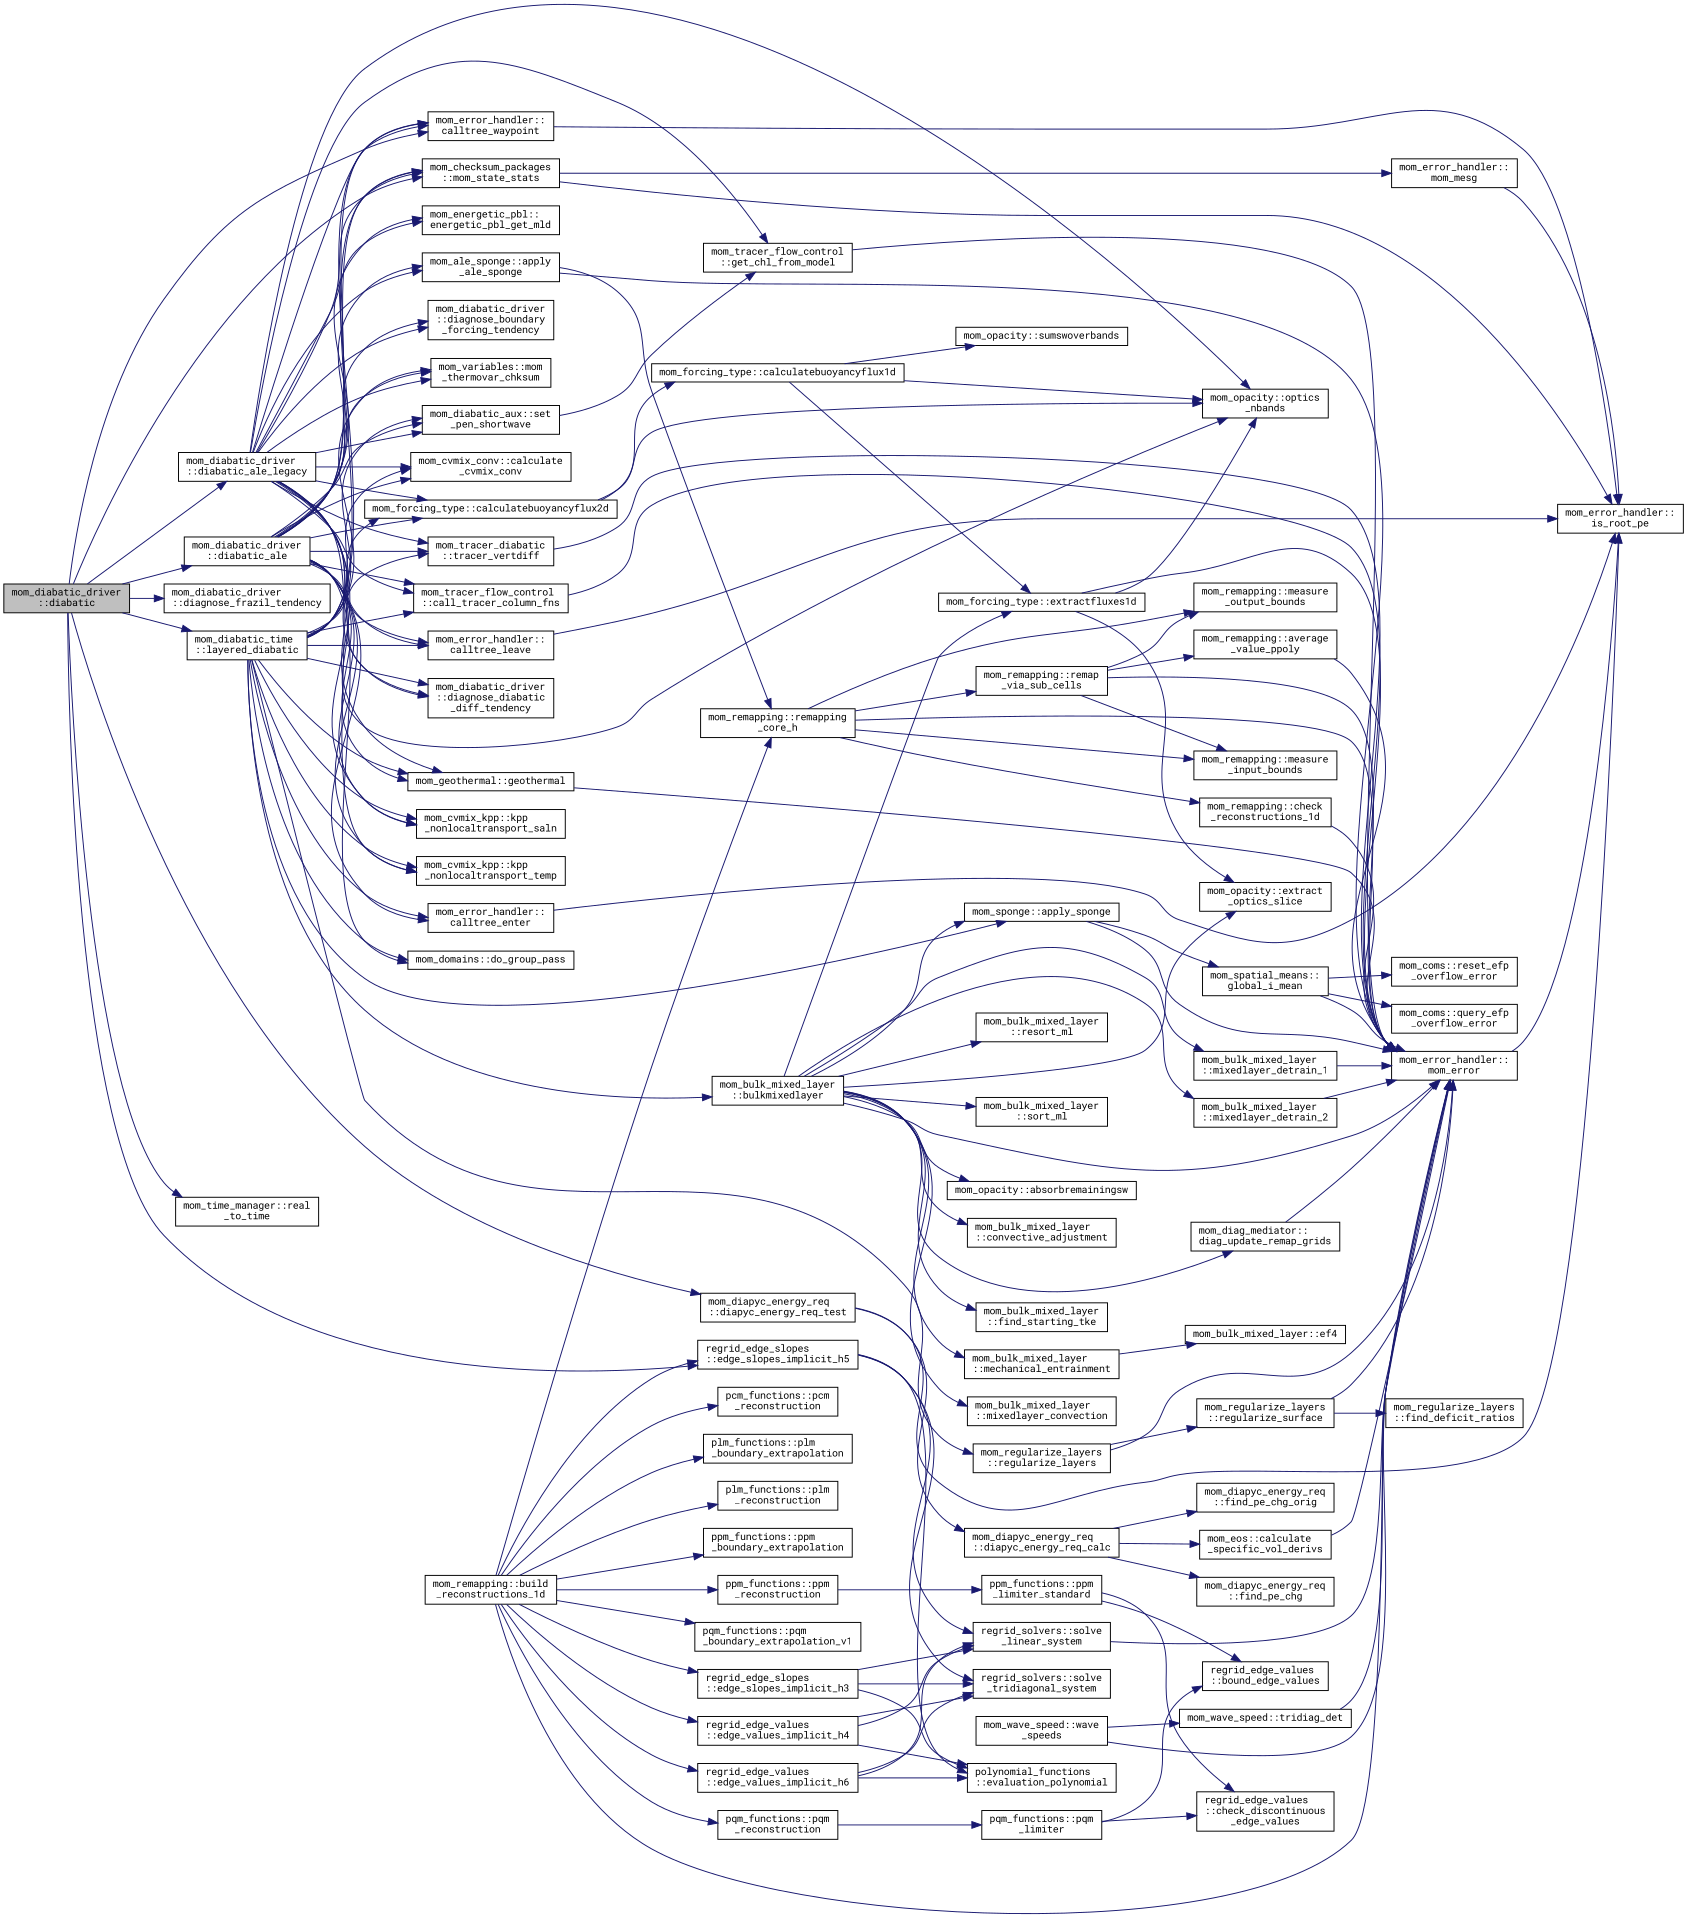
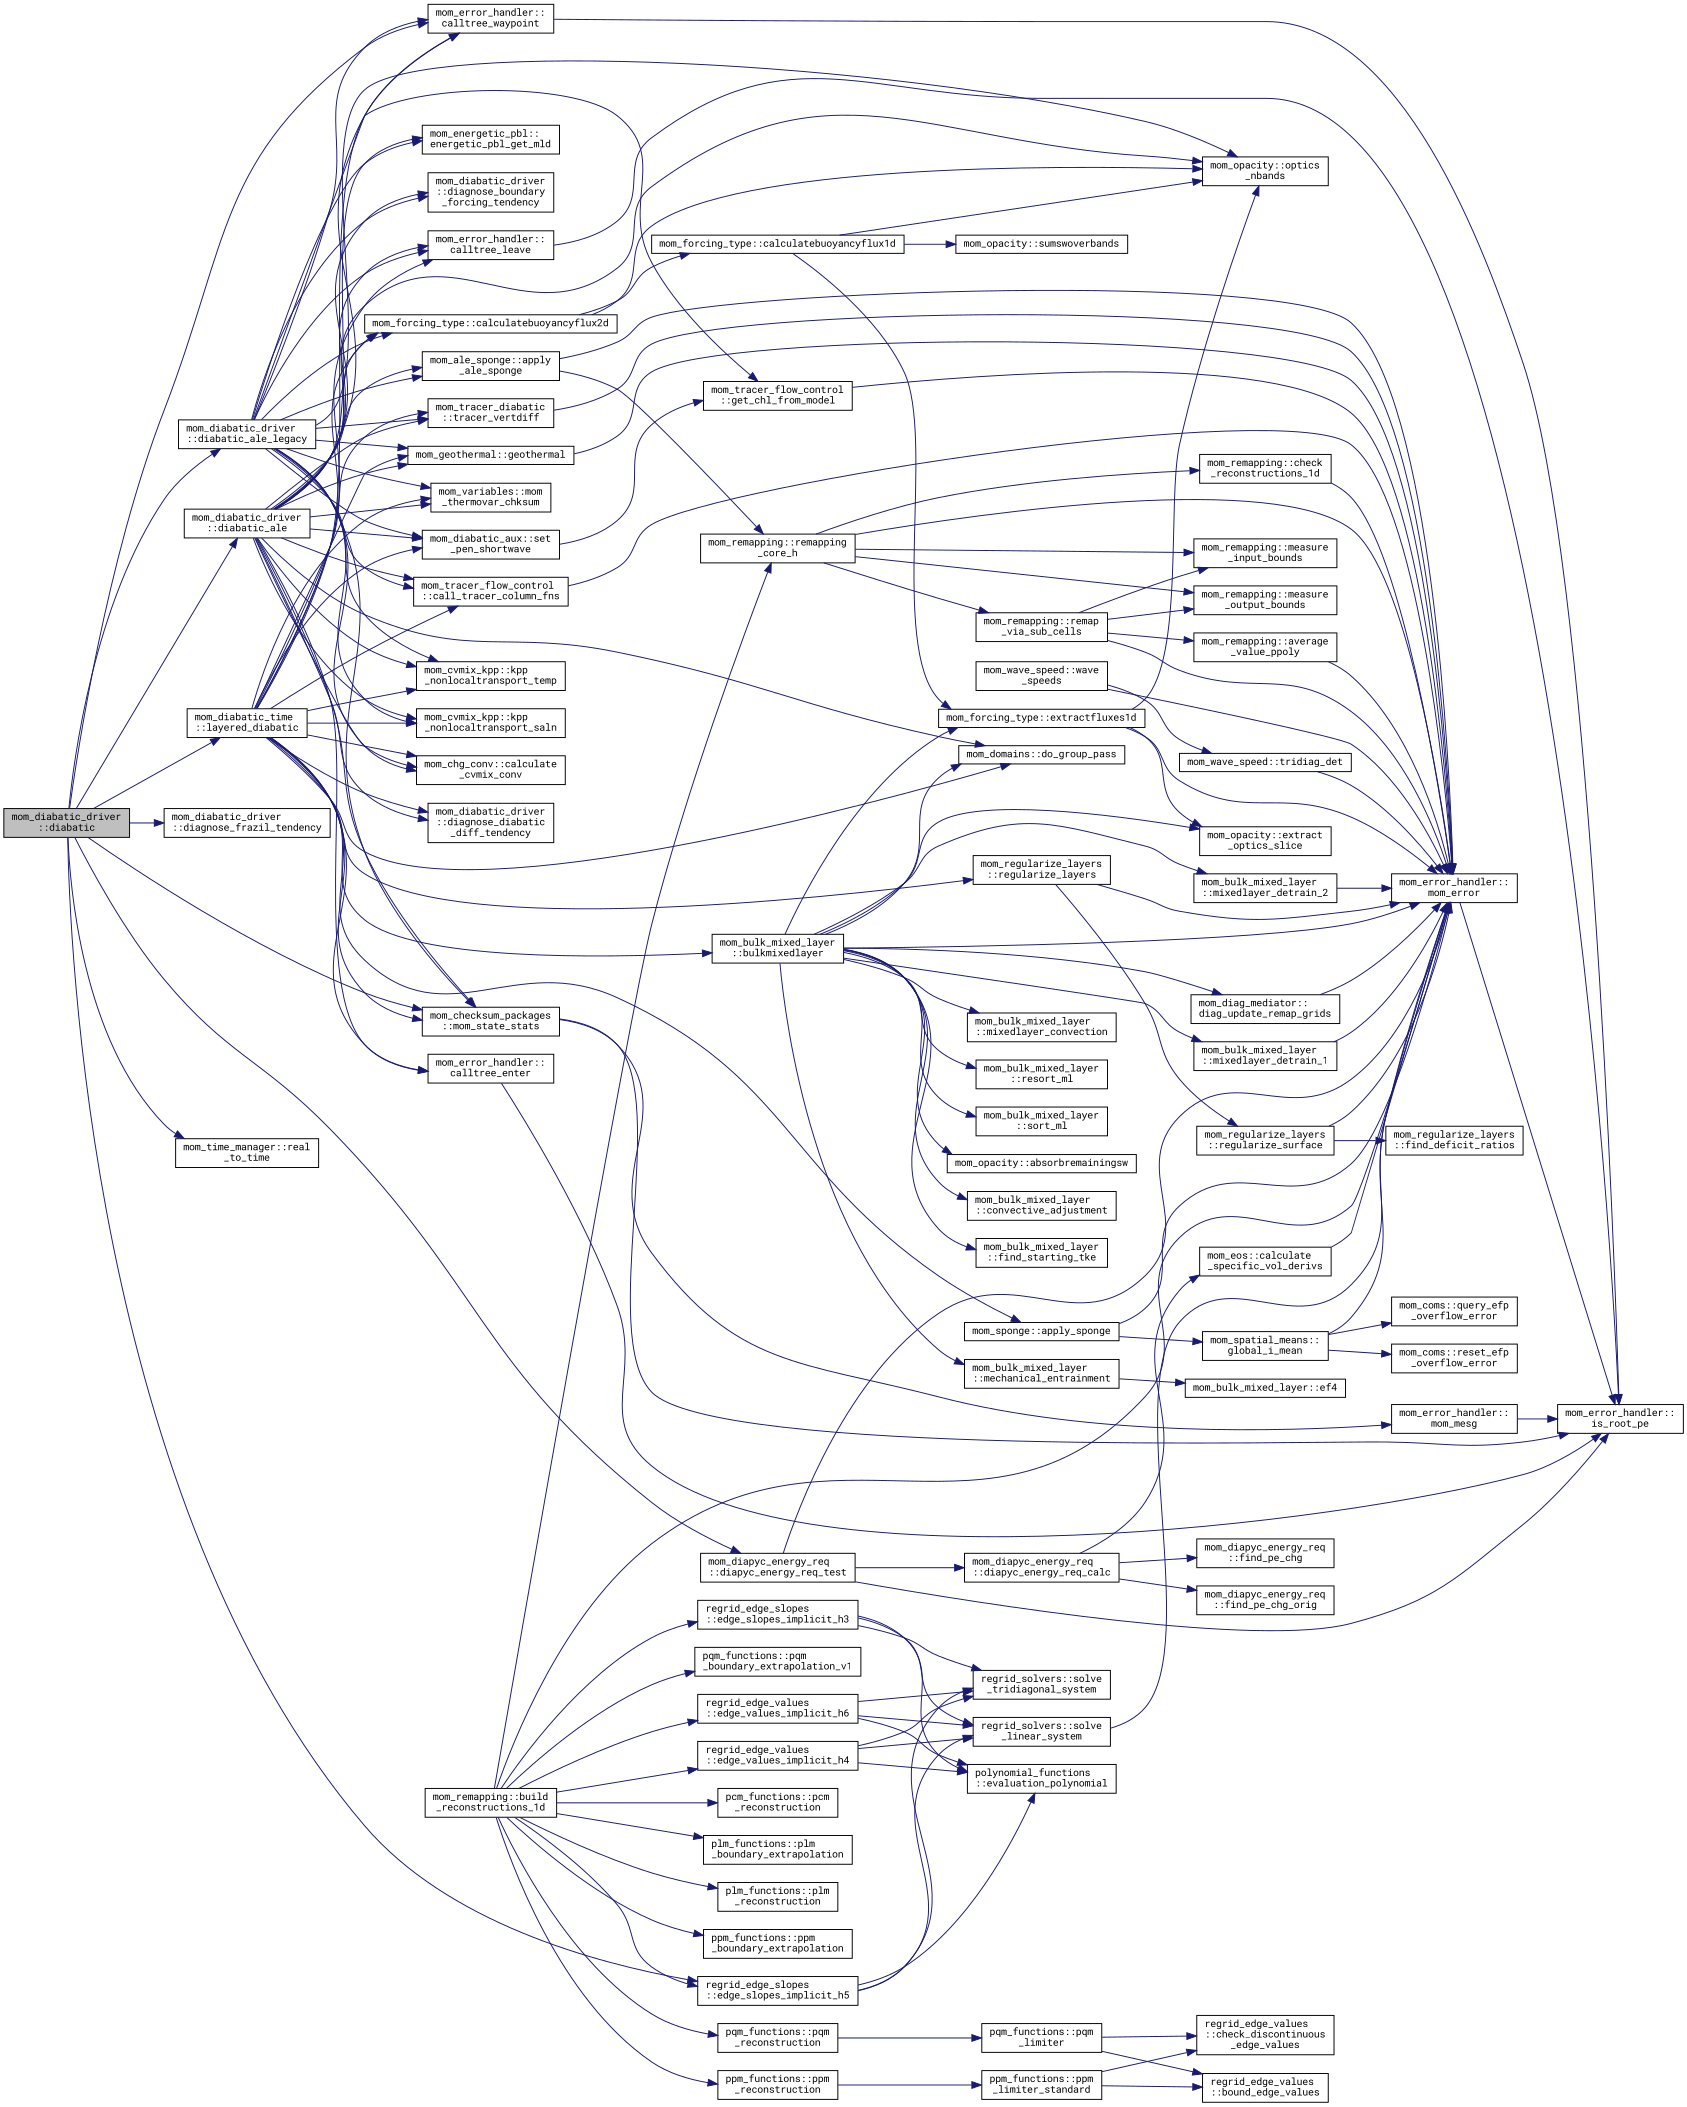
(491, 467) -> (491, 770)
(344, 594) -> none
(917, 986) -> (920, 829)
none -> (1140, 1279)
